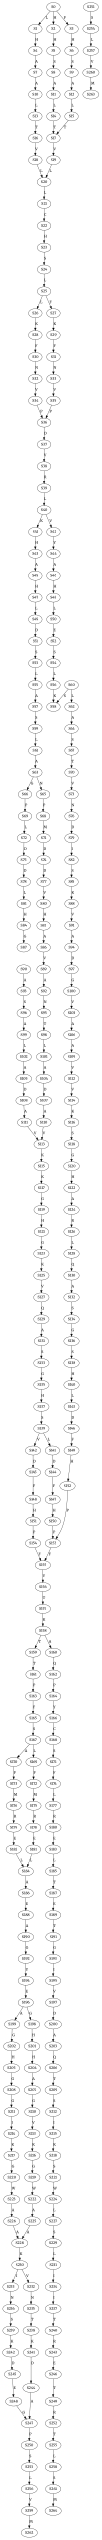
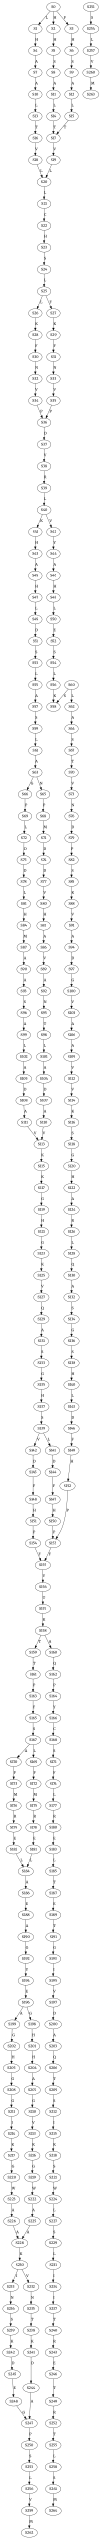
(72, 849) -> (72, 849)
(25, 937) -> (25, 937)
none -> (24, 957)
